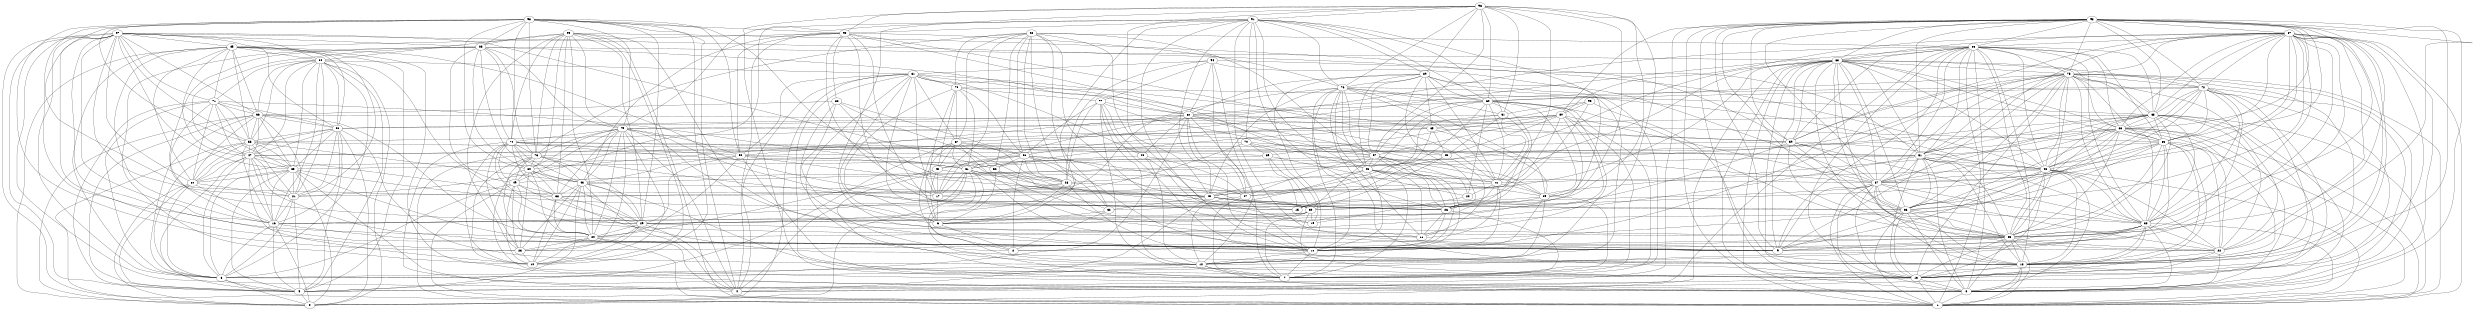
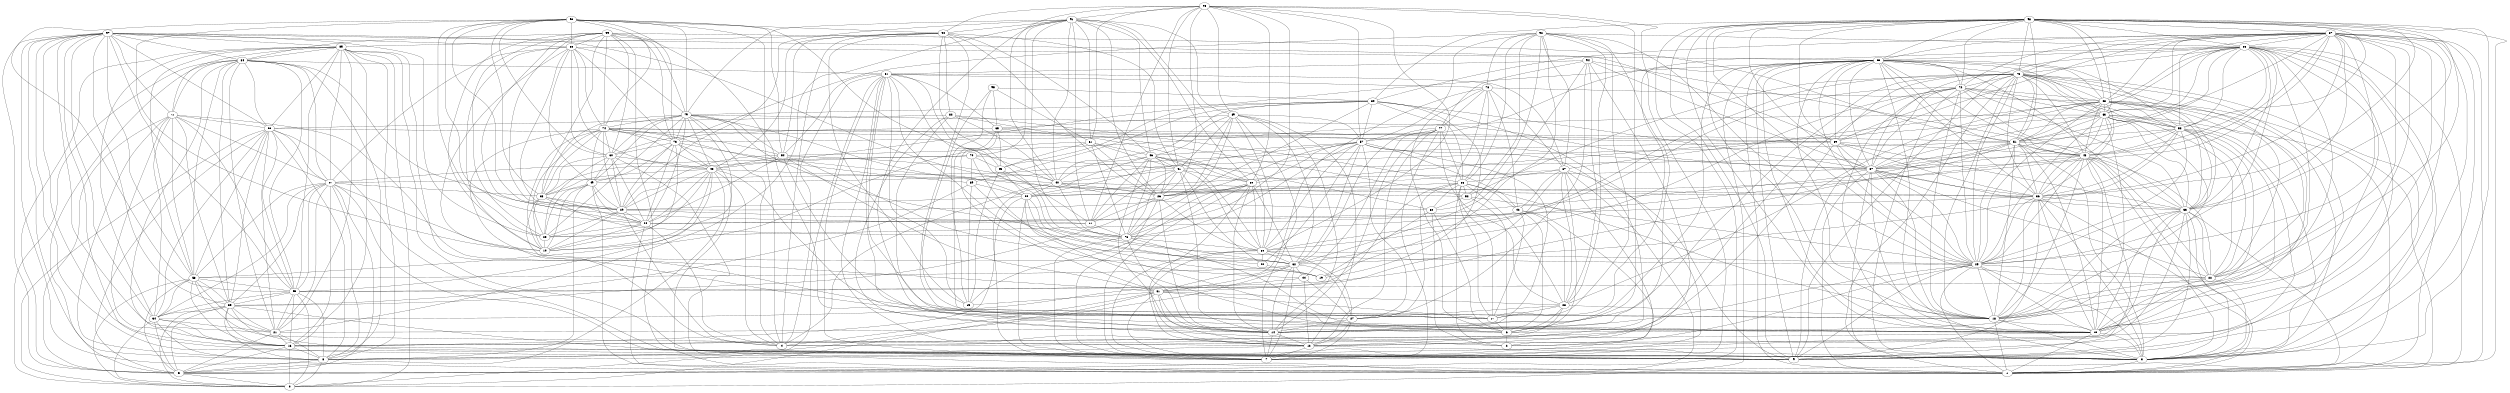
(1367, 181) -> (1108, 230)
(1232, 210) -> (1376, 244)
(2320, 294) -> none
